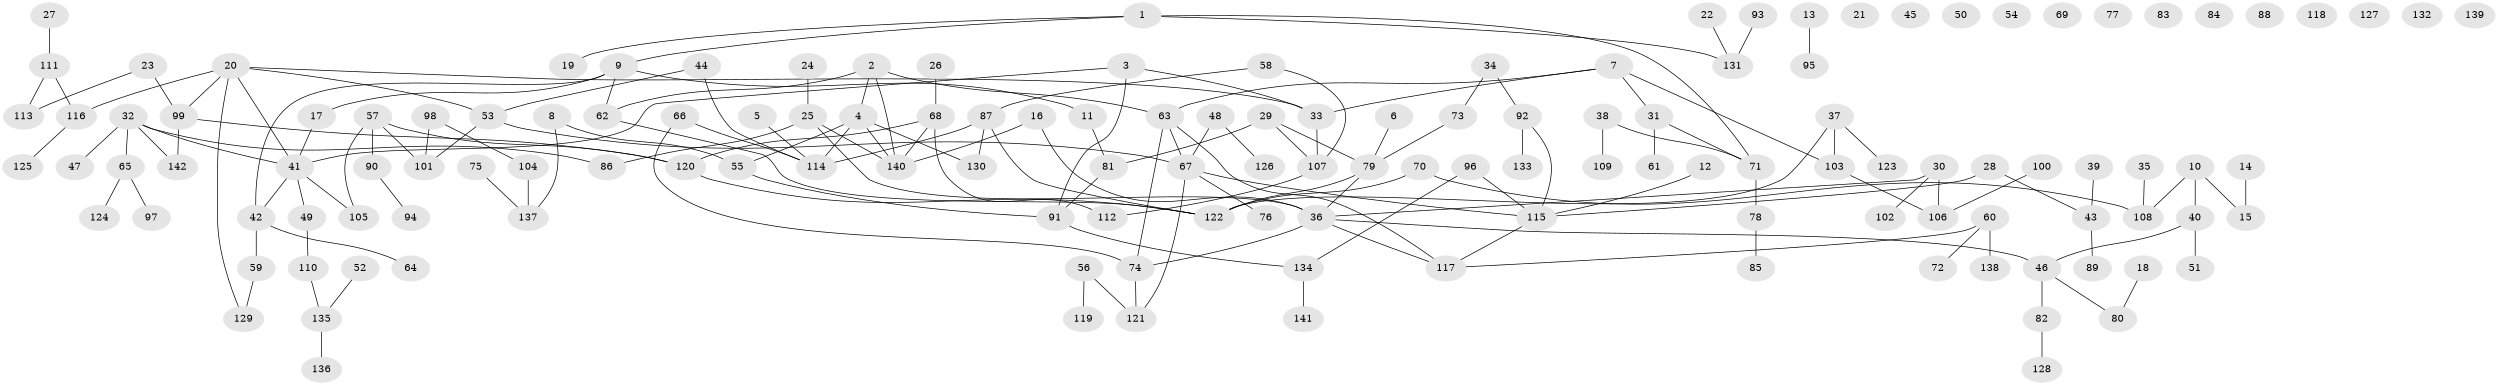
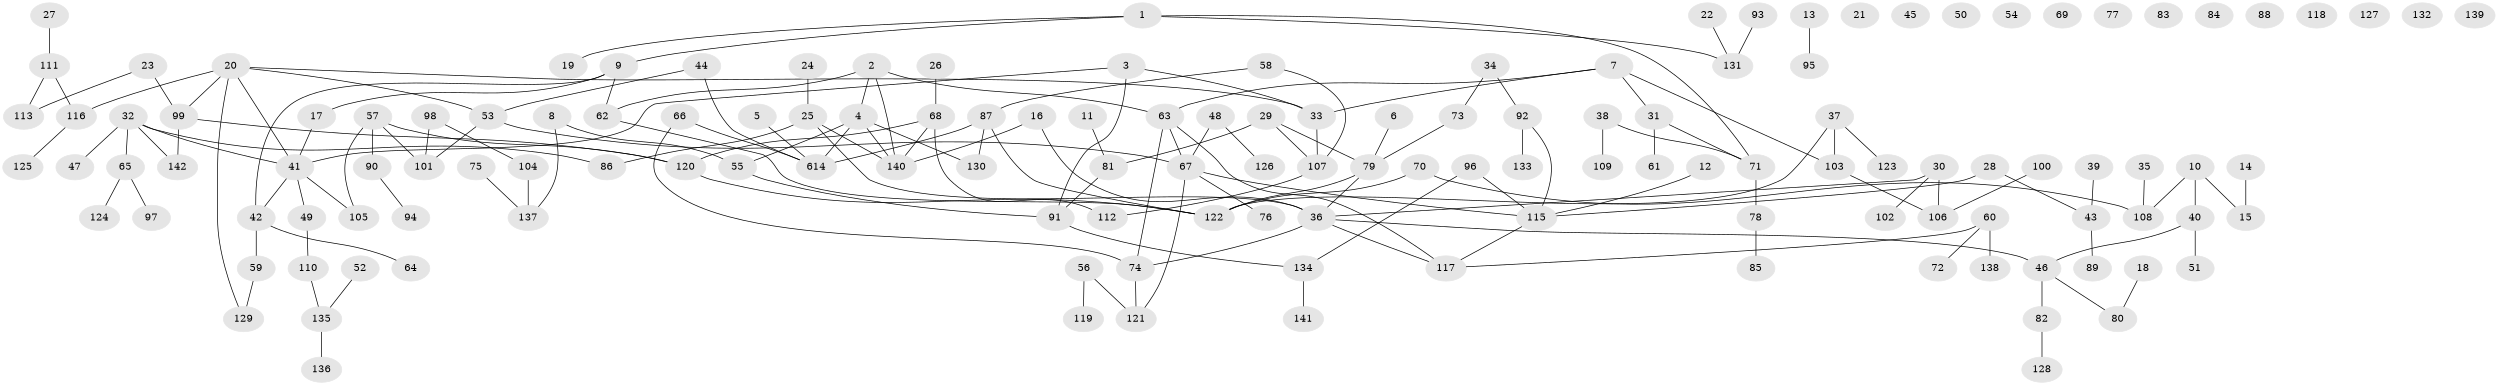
(746, 85) -> none
(816, 167) -> (816, 167)
